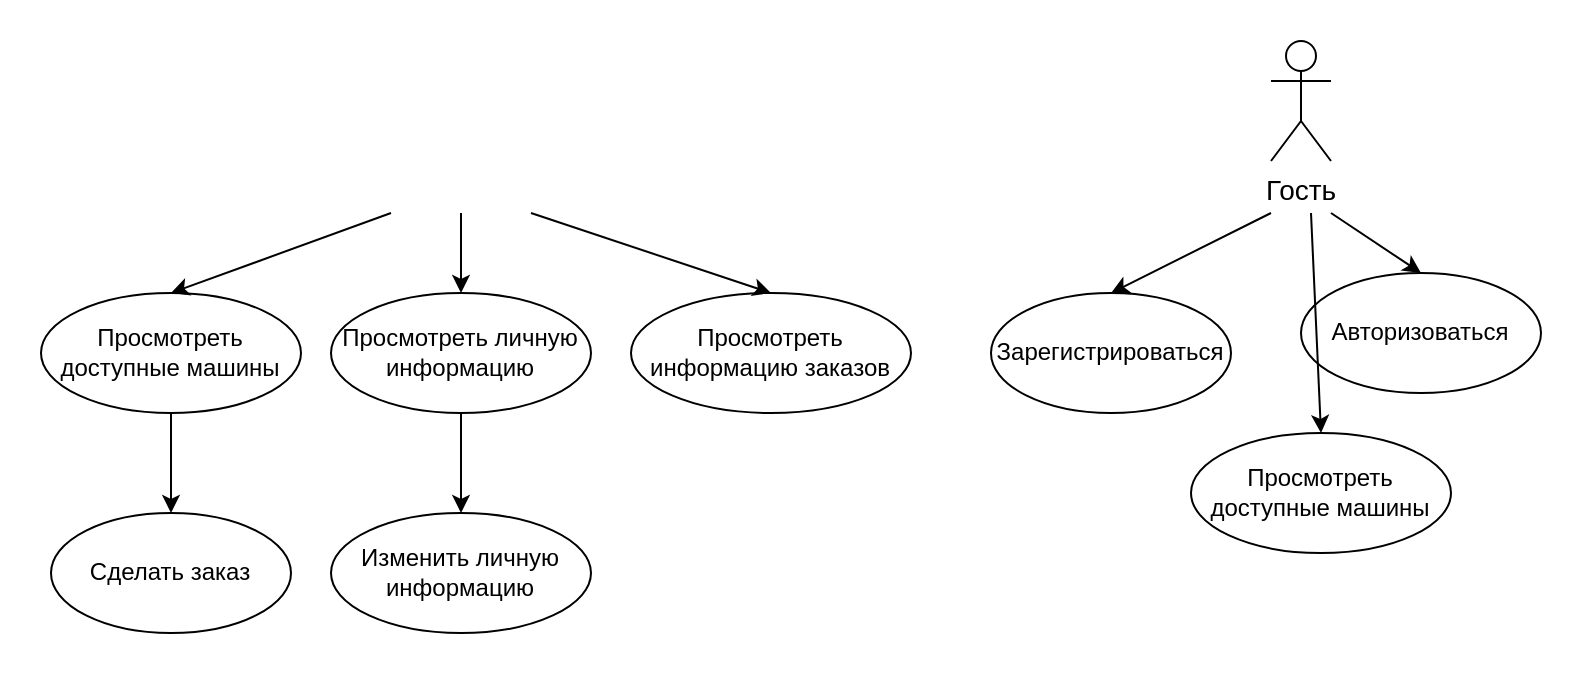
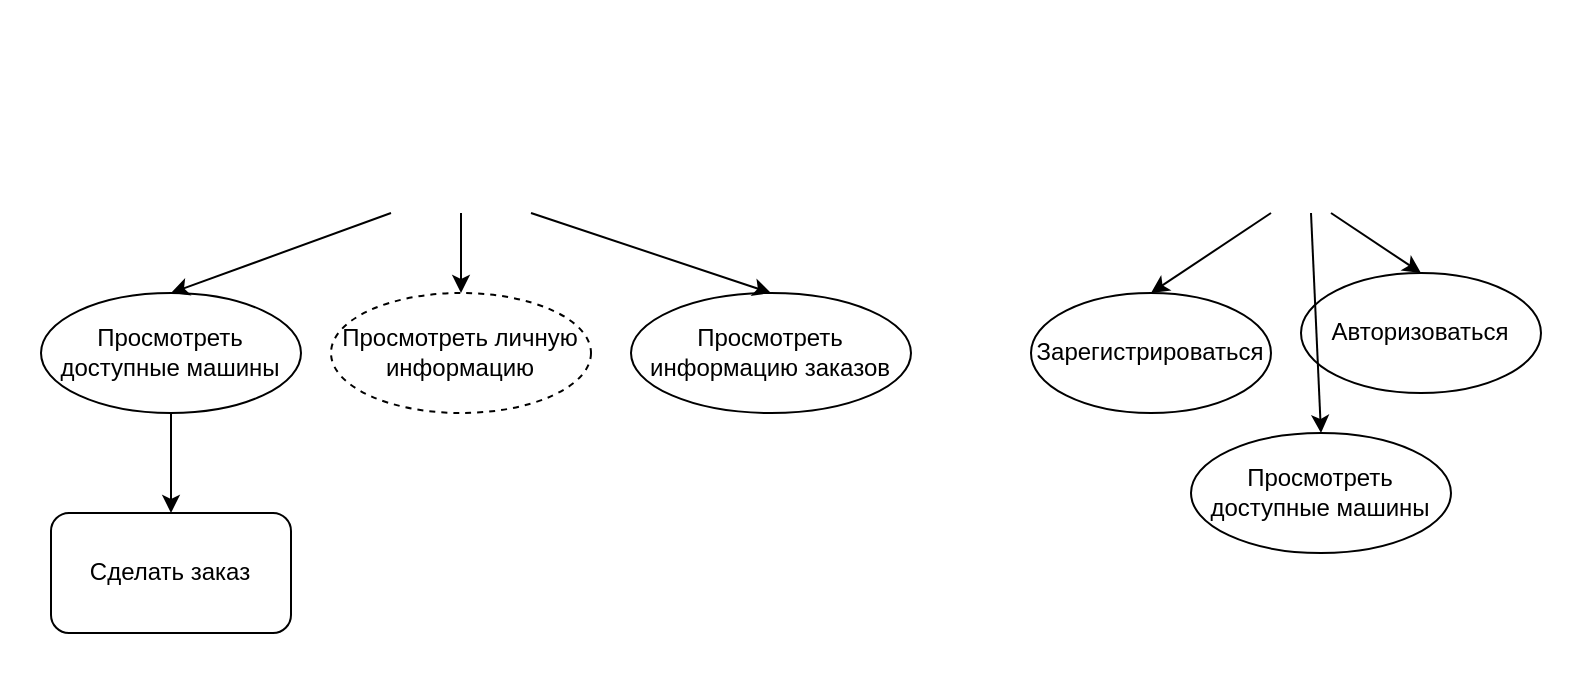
(1301, 101) -> none
(461, 353) -> (461, 353)
(1111, 353) -> (1151, 353)
(461, 456) -> none
(171, 573) -> (171, 573)
(461, 573) -> none
